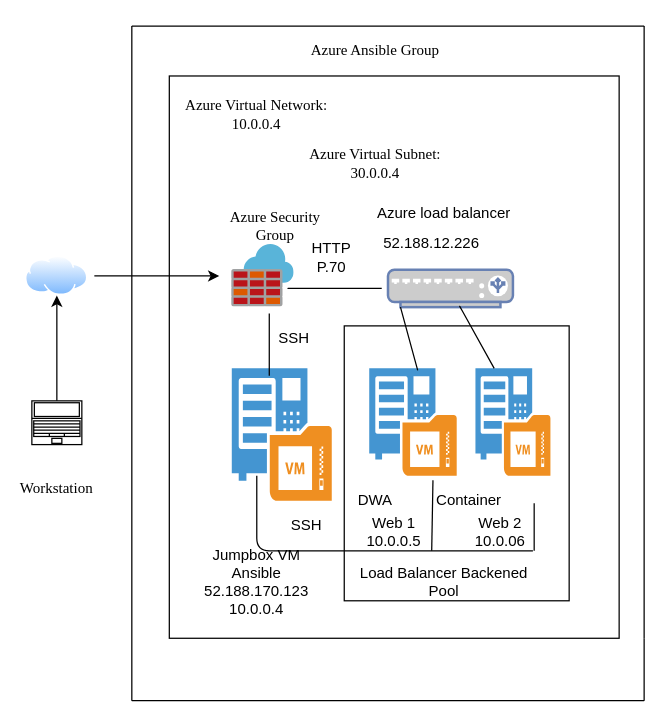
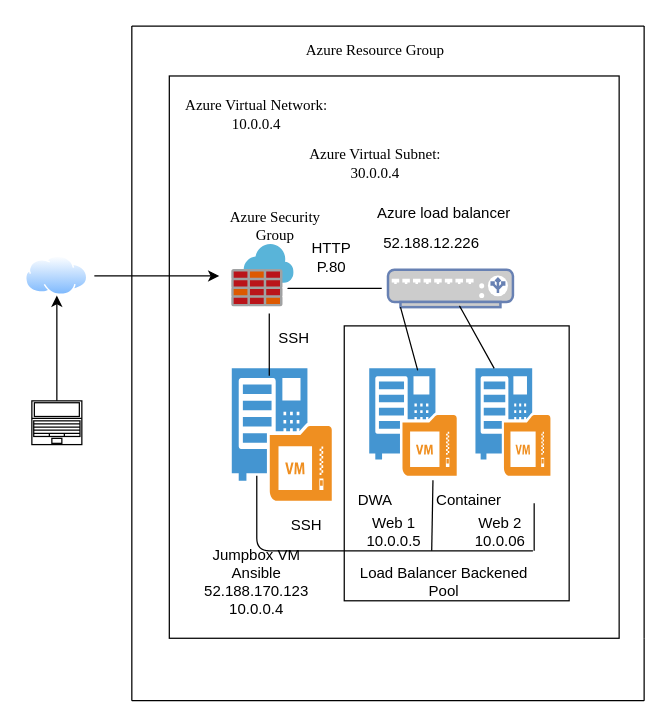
(376, 51) -> (376, 51)
(332, 257) -> (332, 257)
(57, 488) -> none
